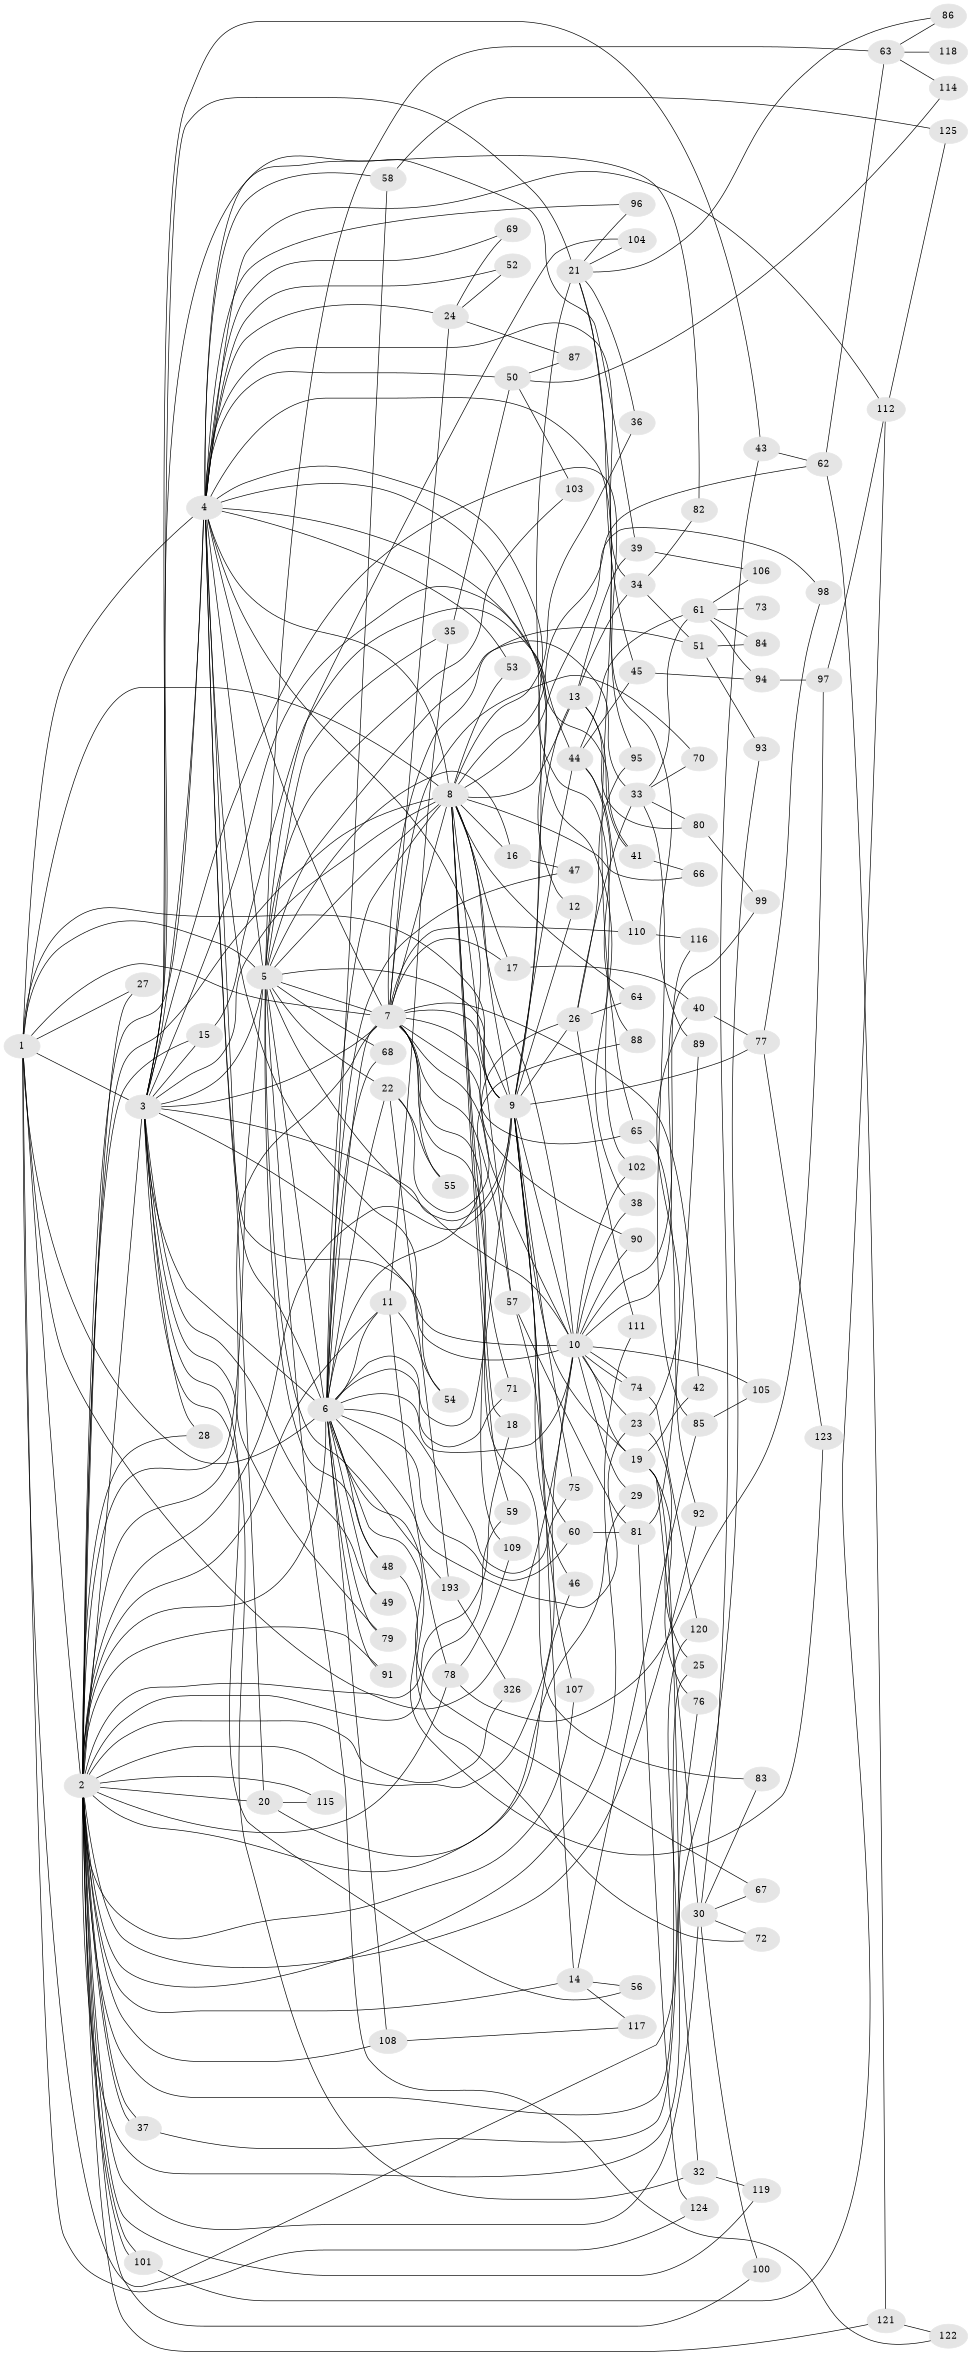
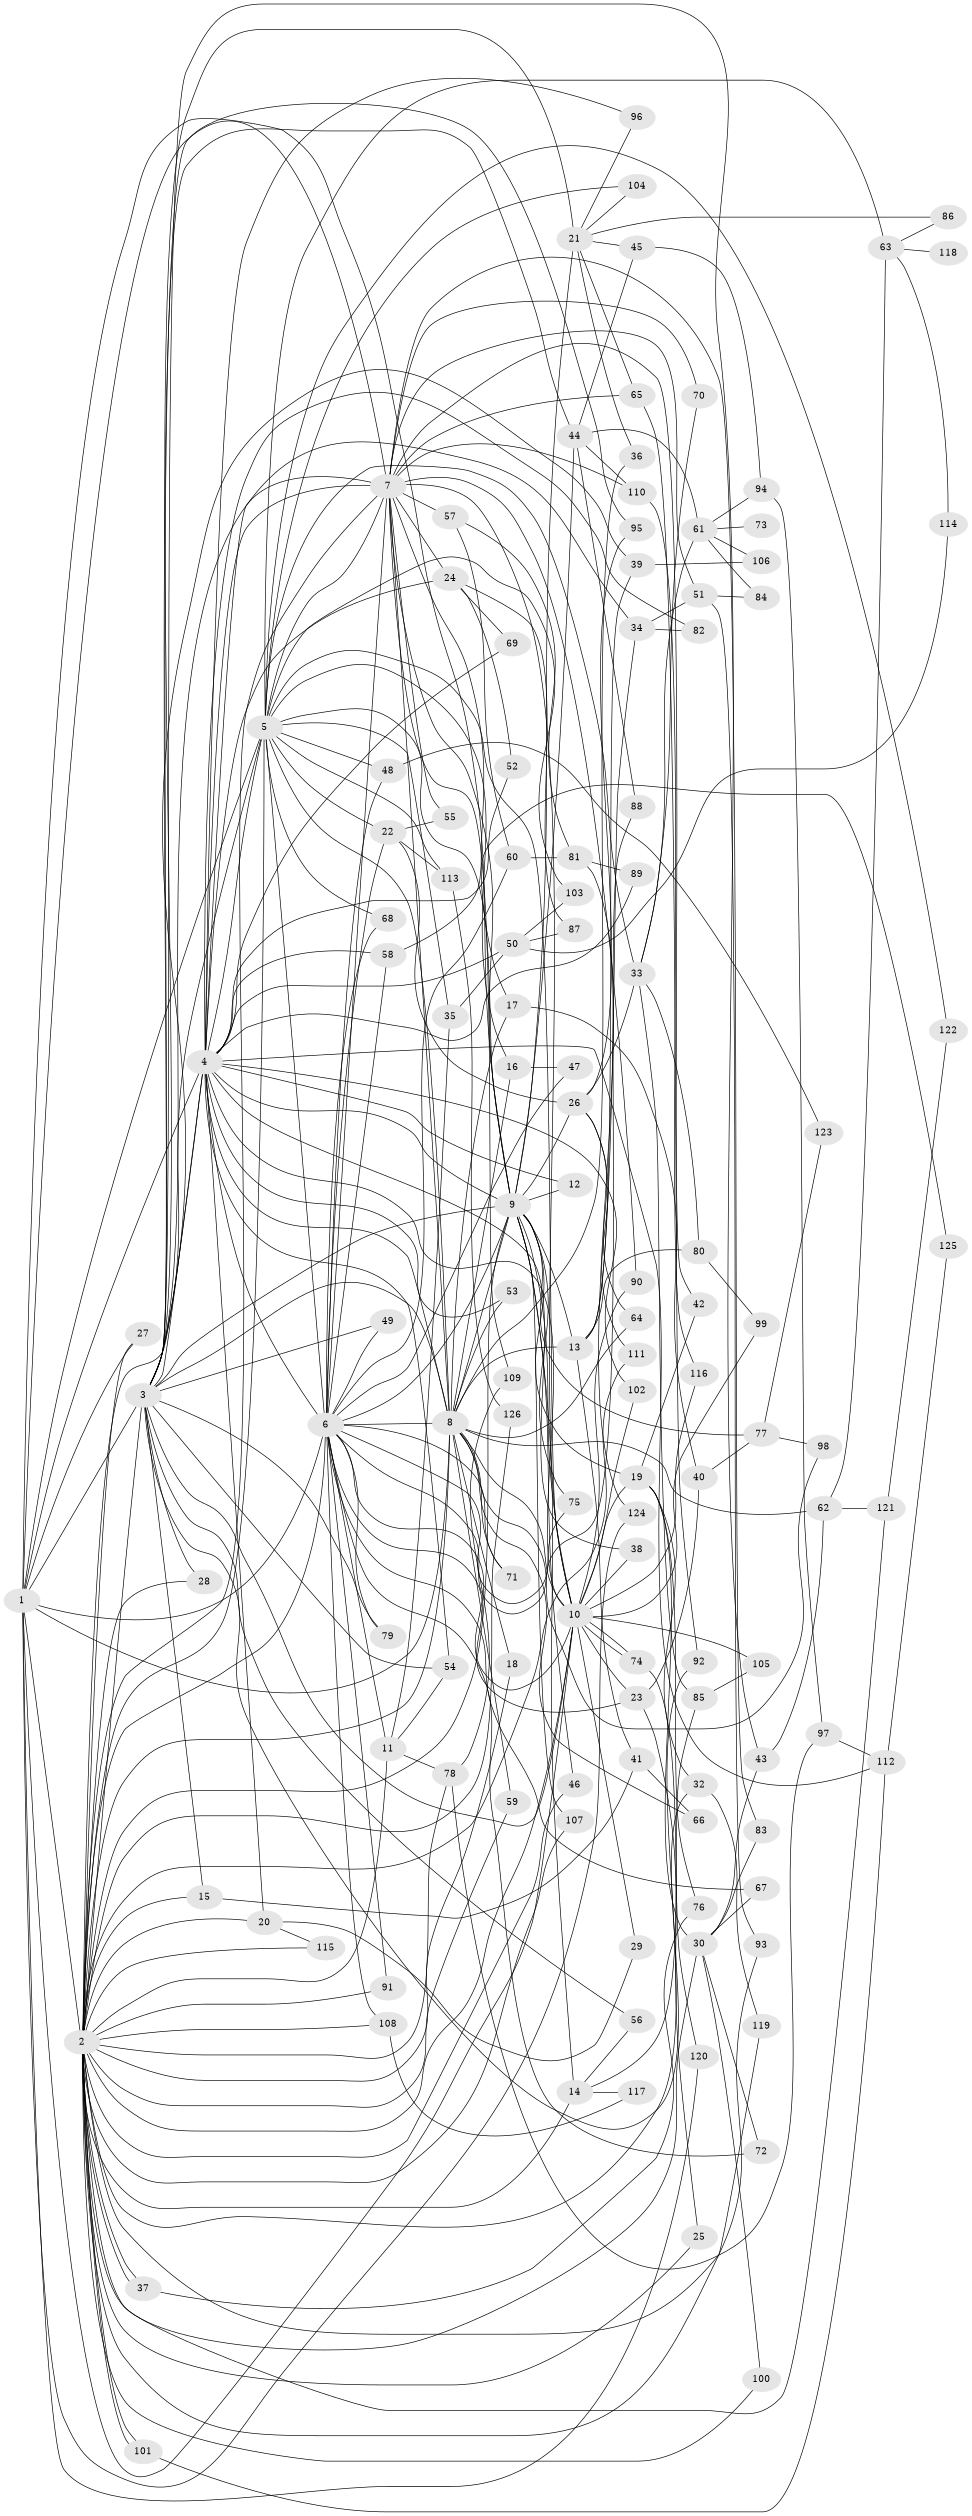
(489, 1109) -> none
(185, 1286) -> (280, 1557)
(450, 1589) -> (450, 879)
(513, 1690) -> (513, 1415)
